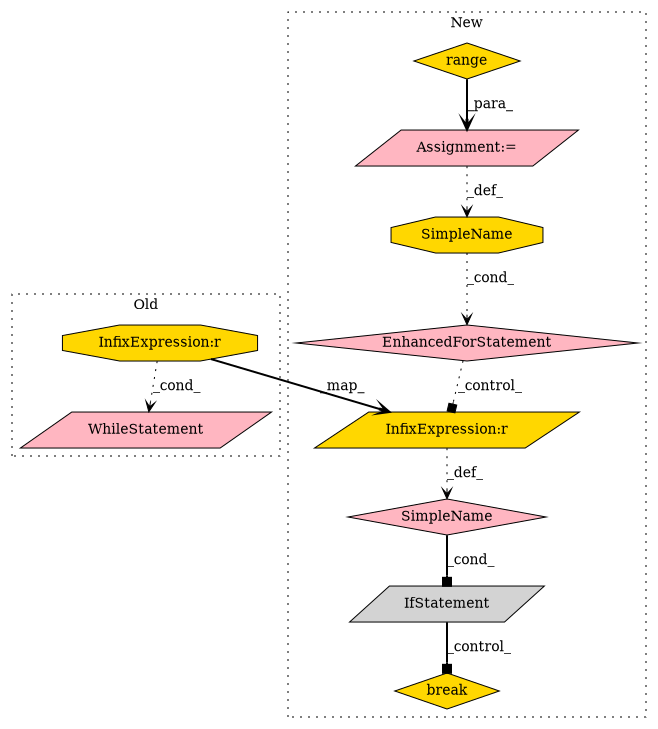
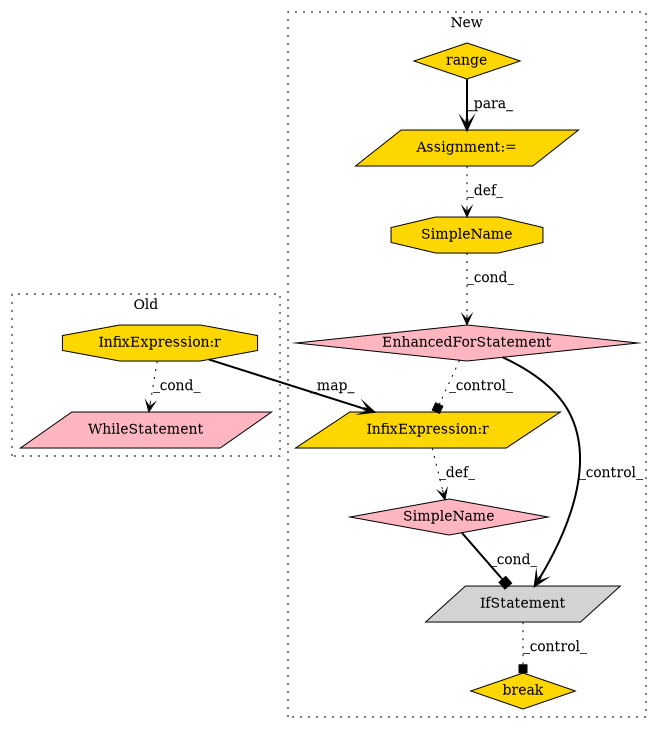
(467, 148) -> (467, 148)
none -> (580, 454)
(447, 642) -> (523, 642)
